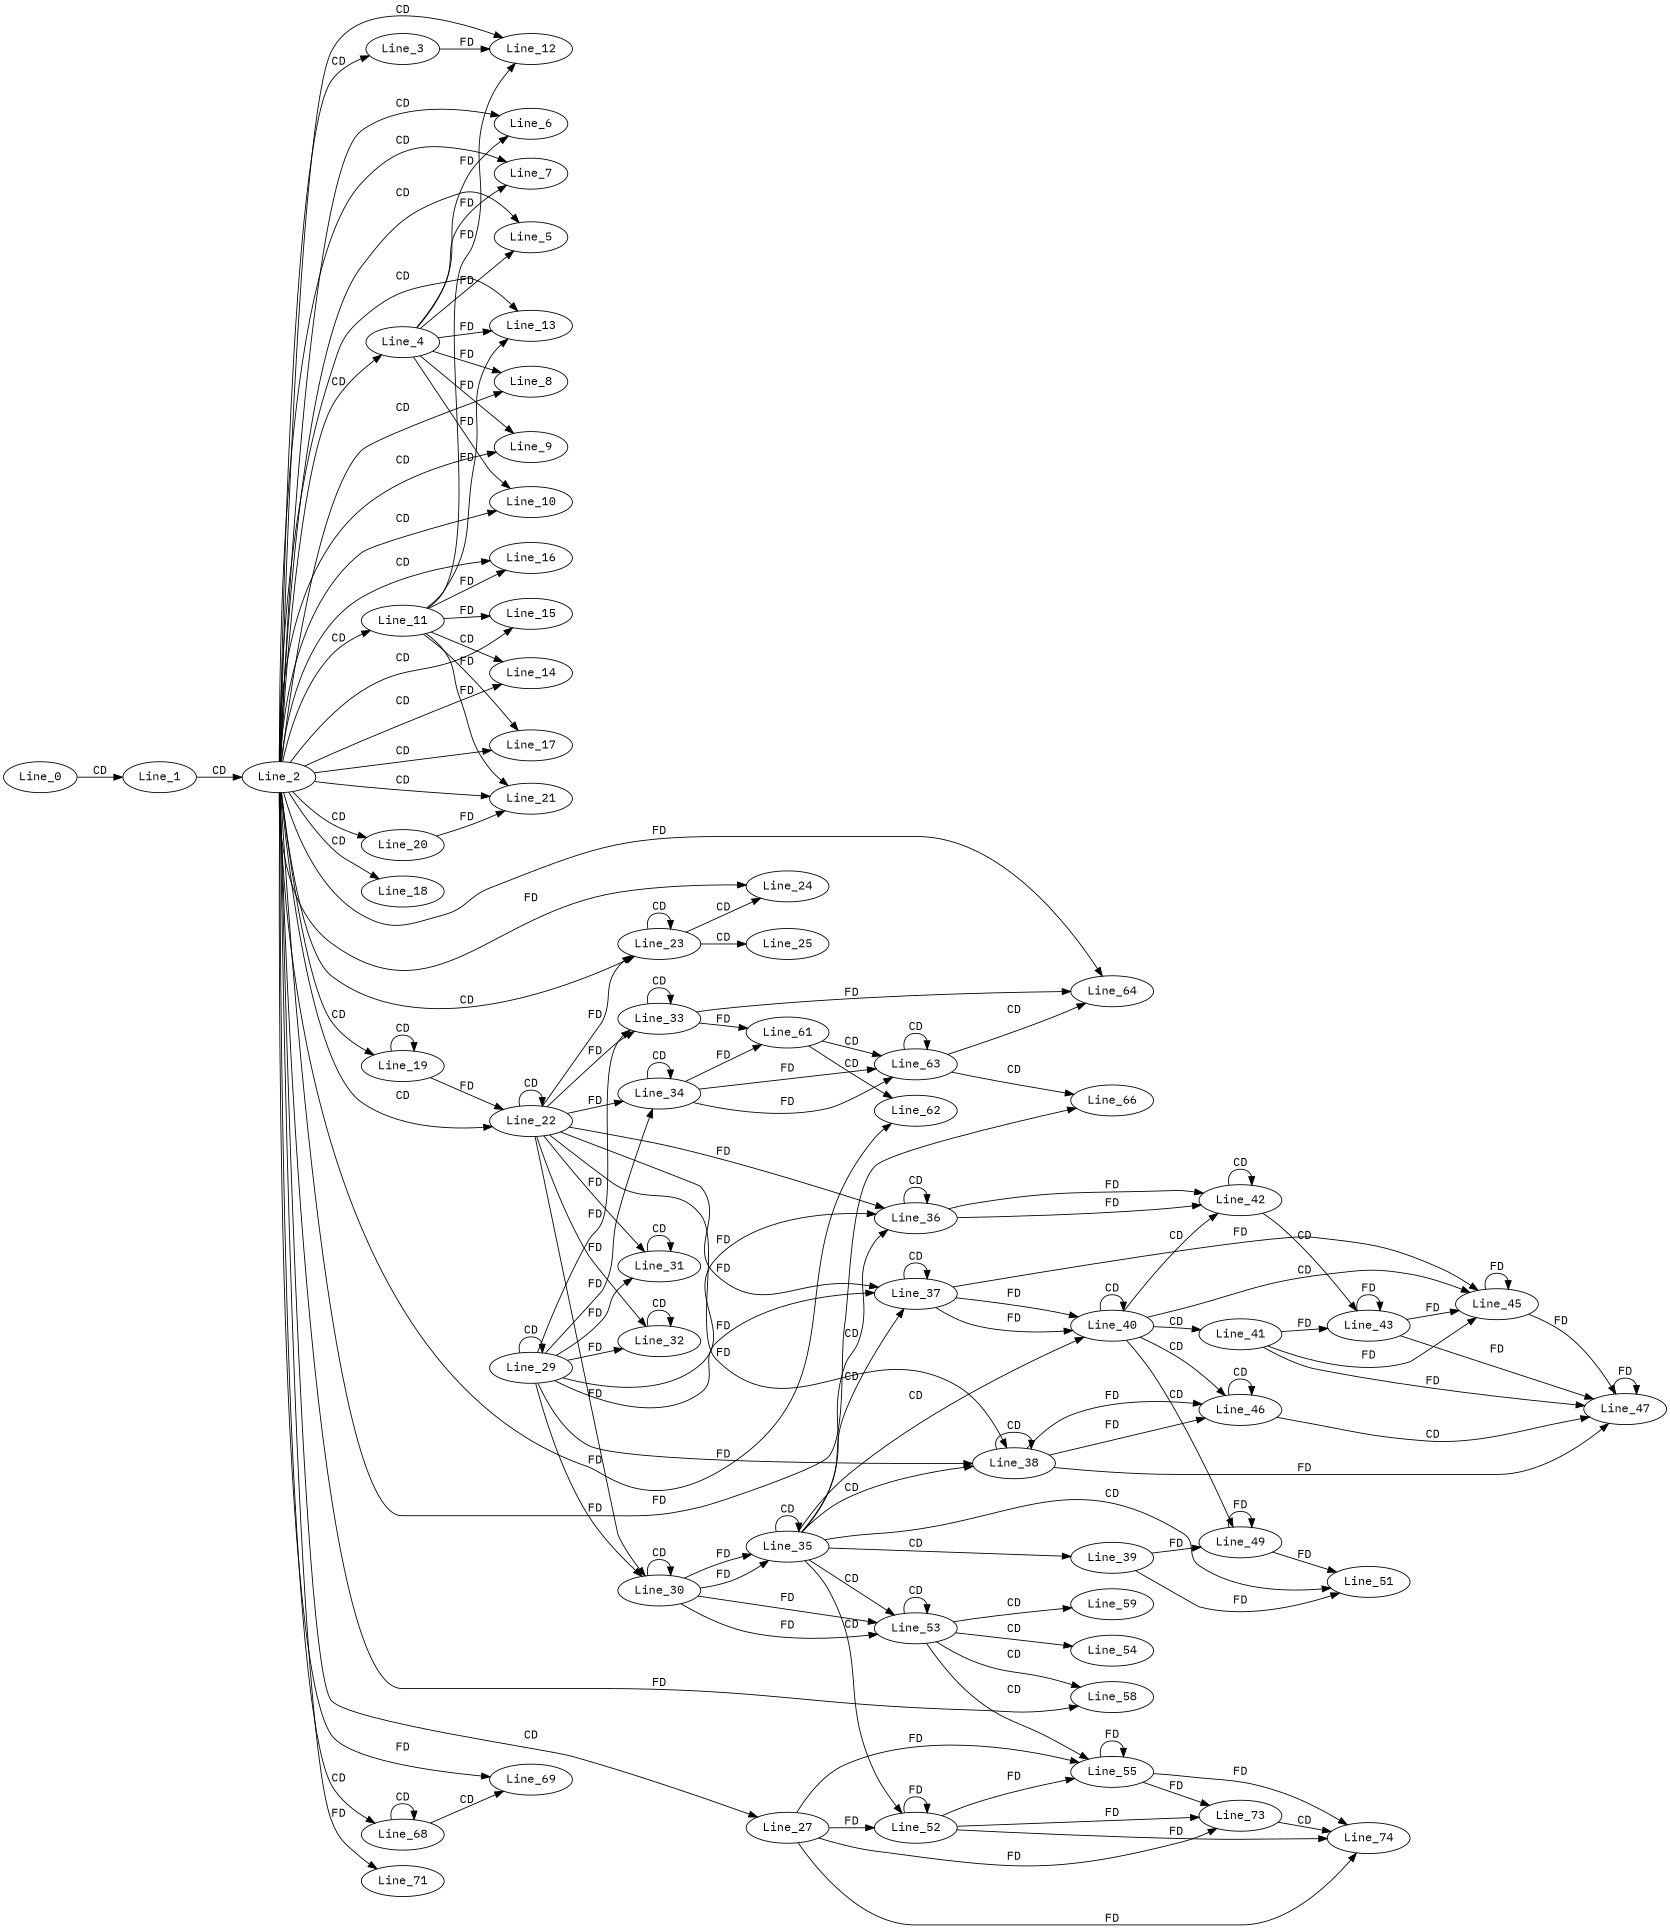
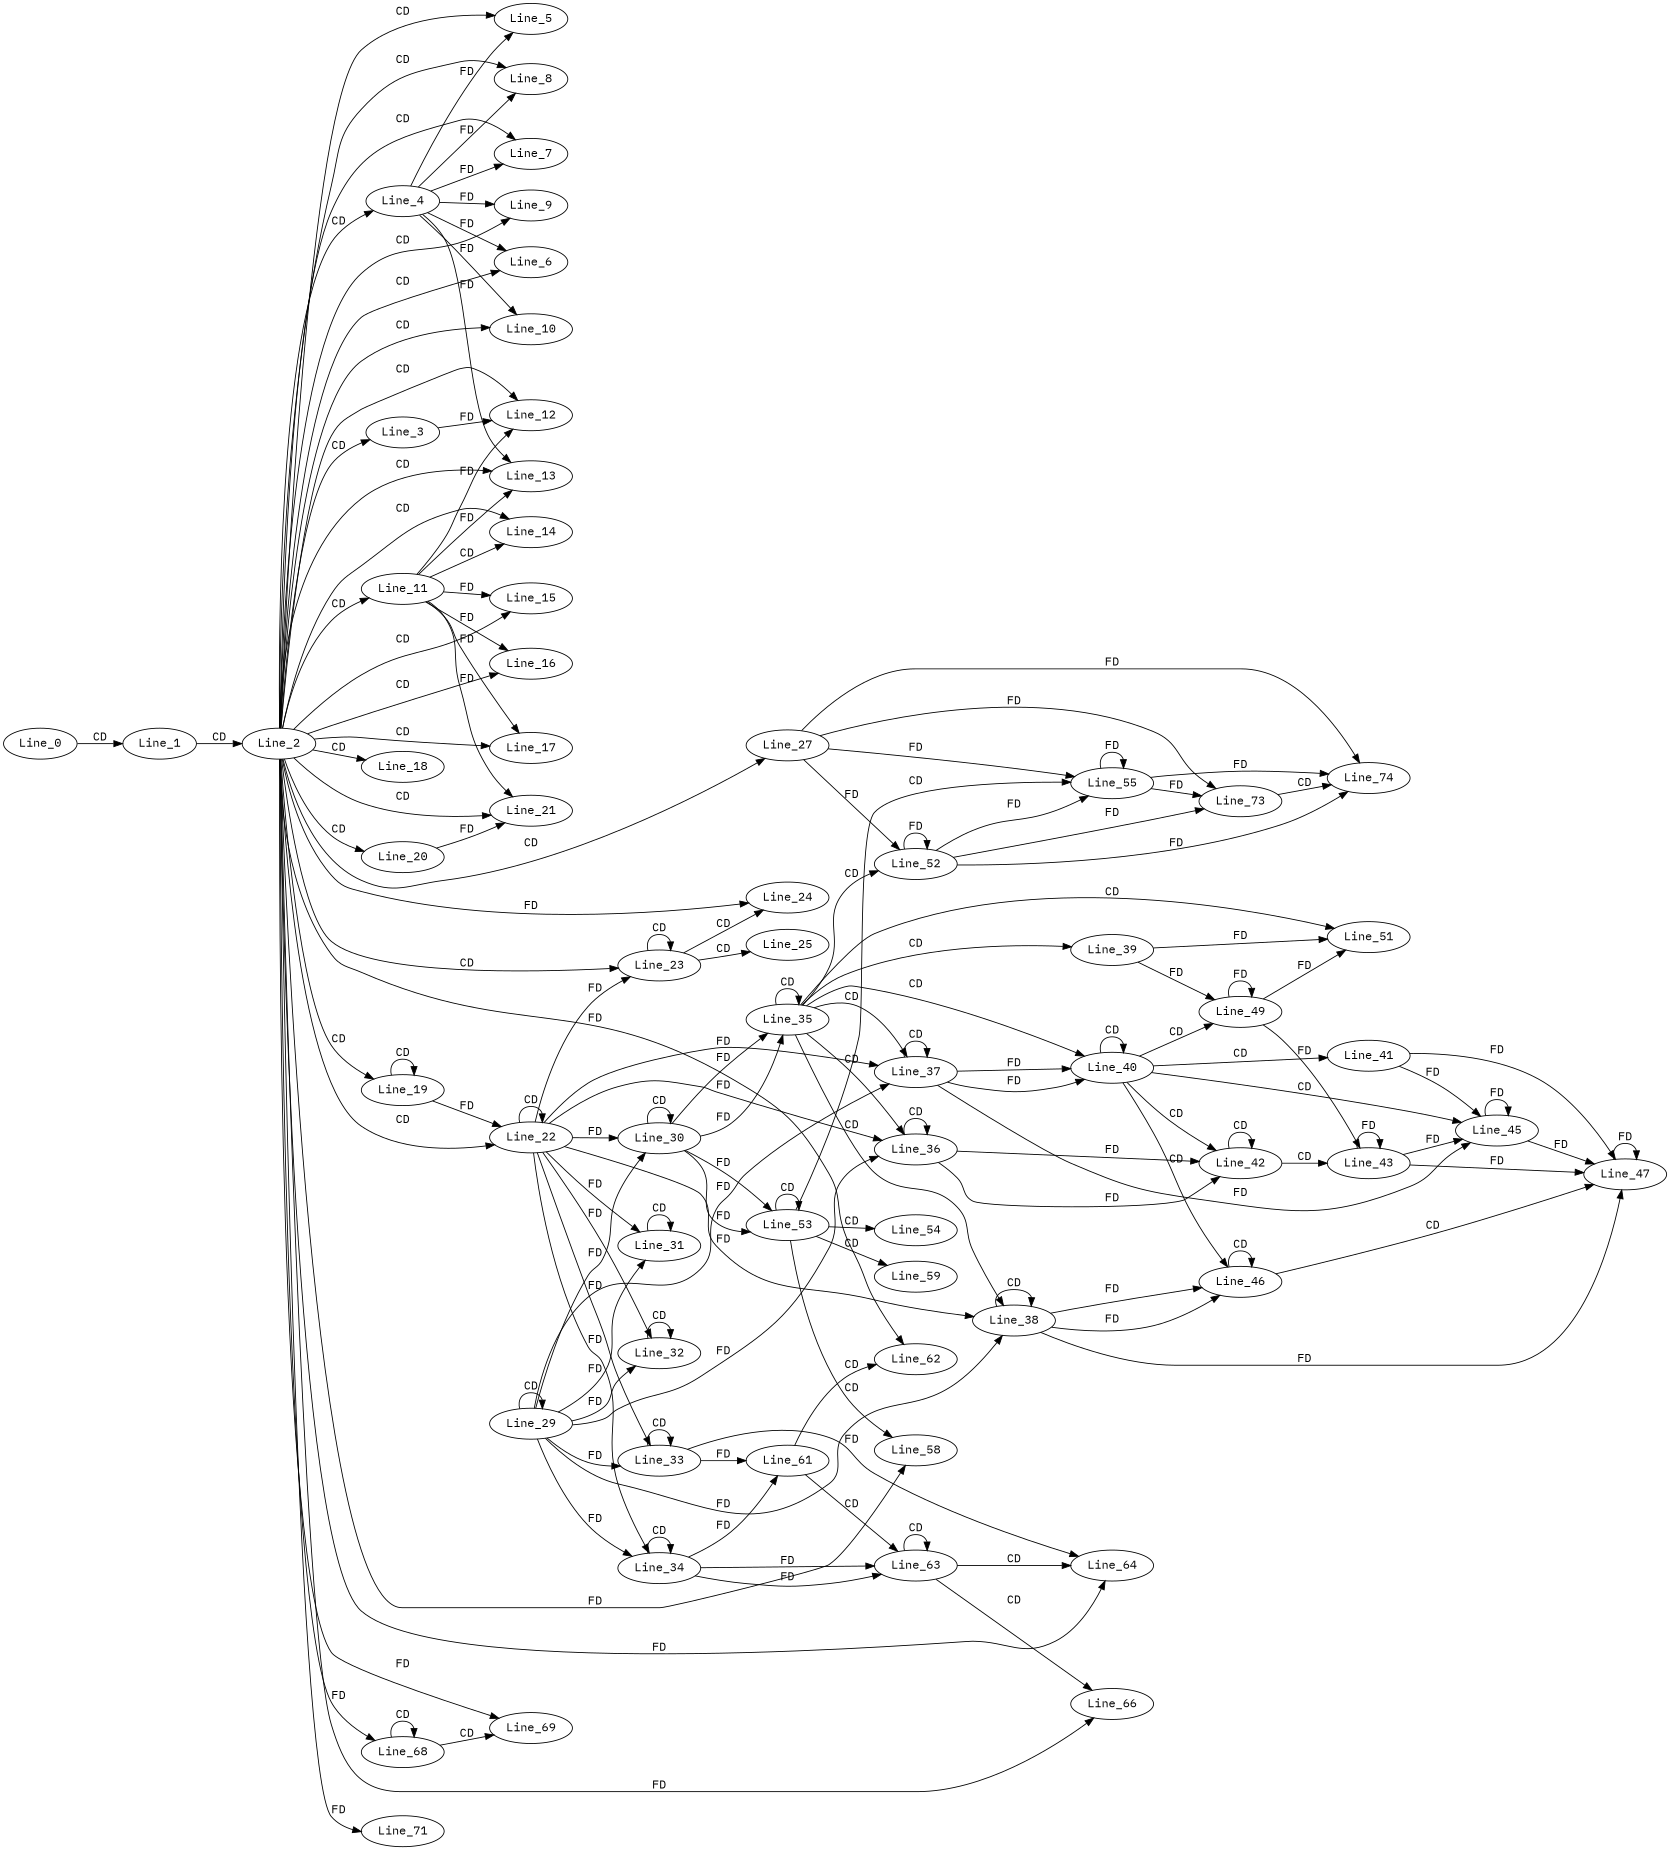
(1300, 1330) -> (1315, 1078)
(848, 1585) -> none
(339, 1778) -> (339, 1696)
